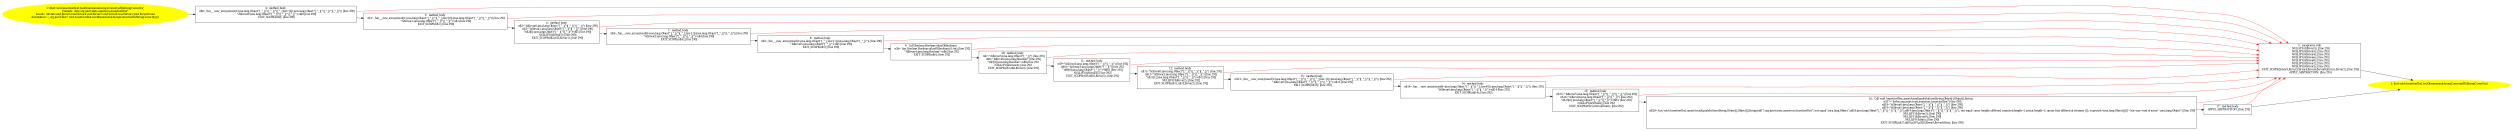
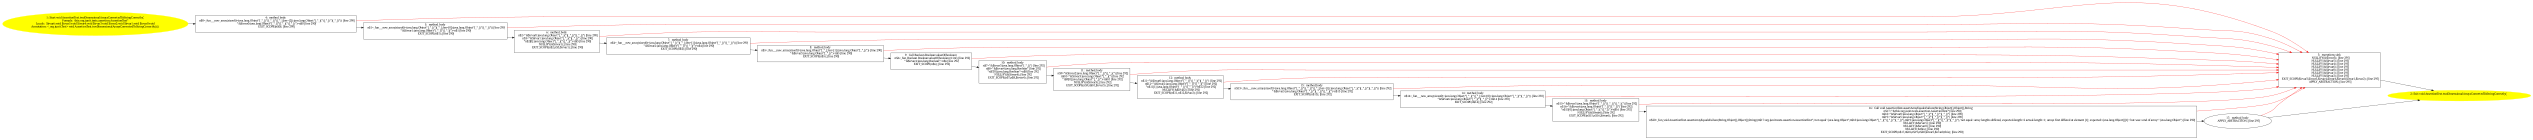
(2228, 110) -> (2238, 121)
